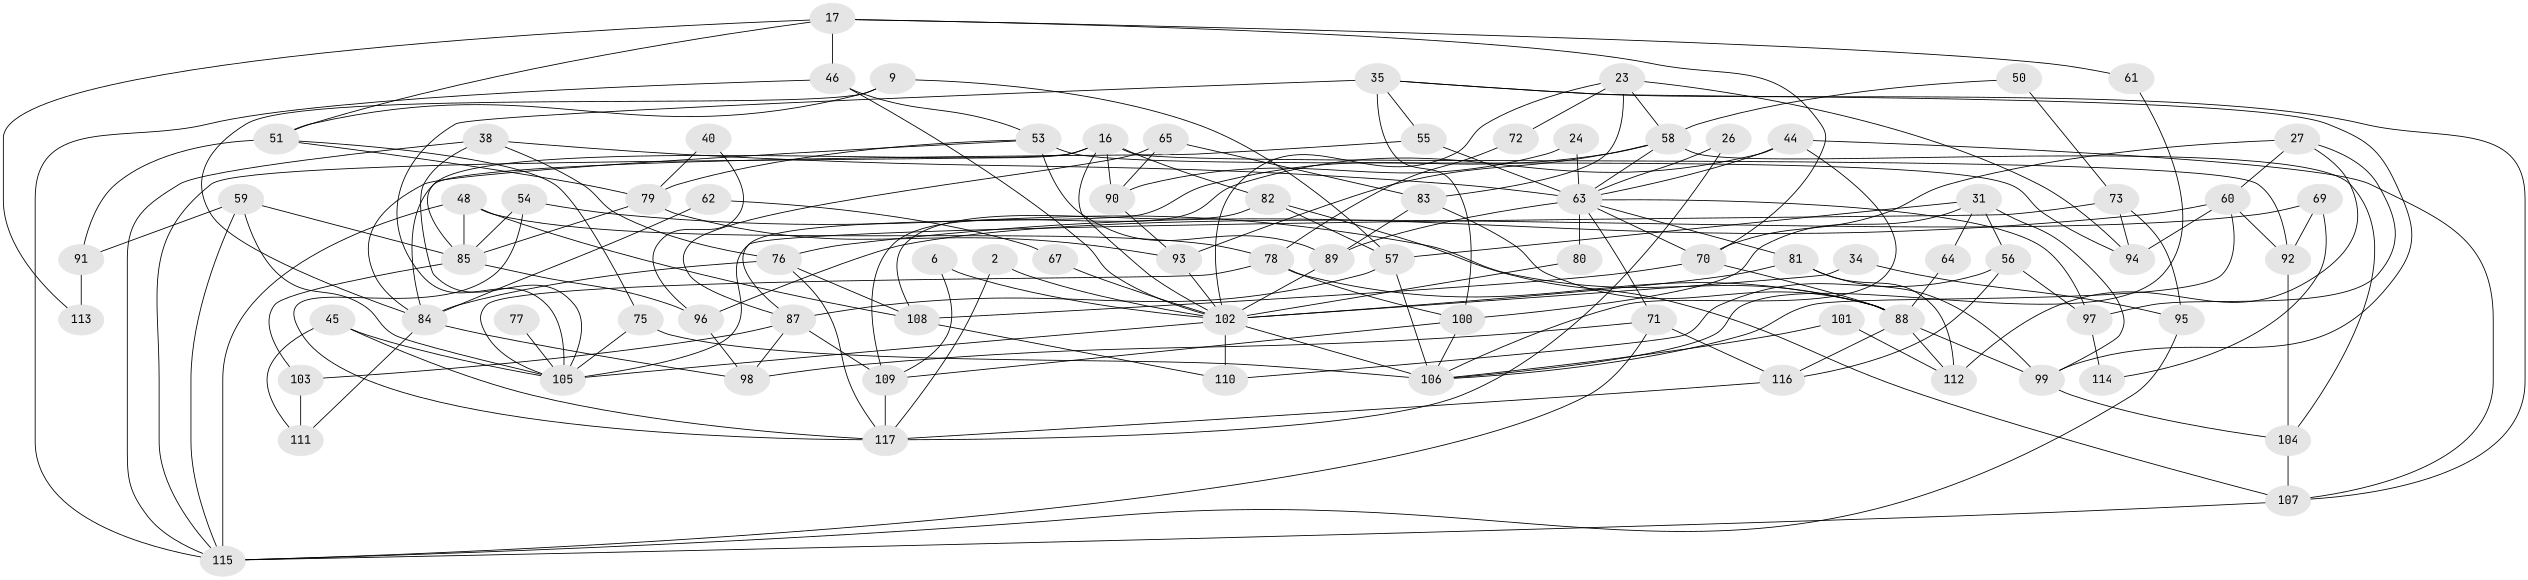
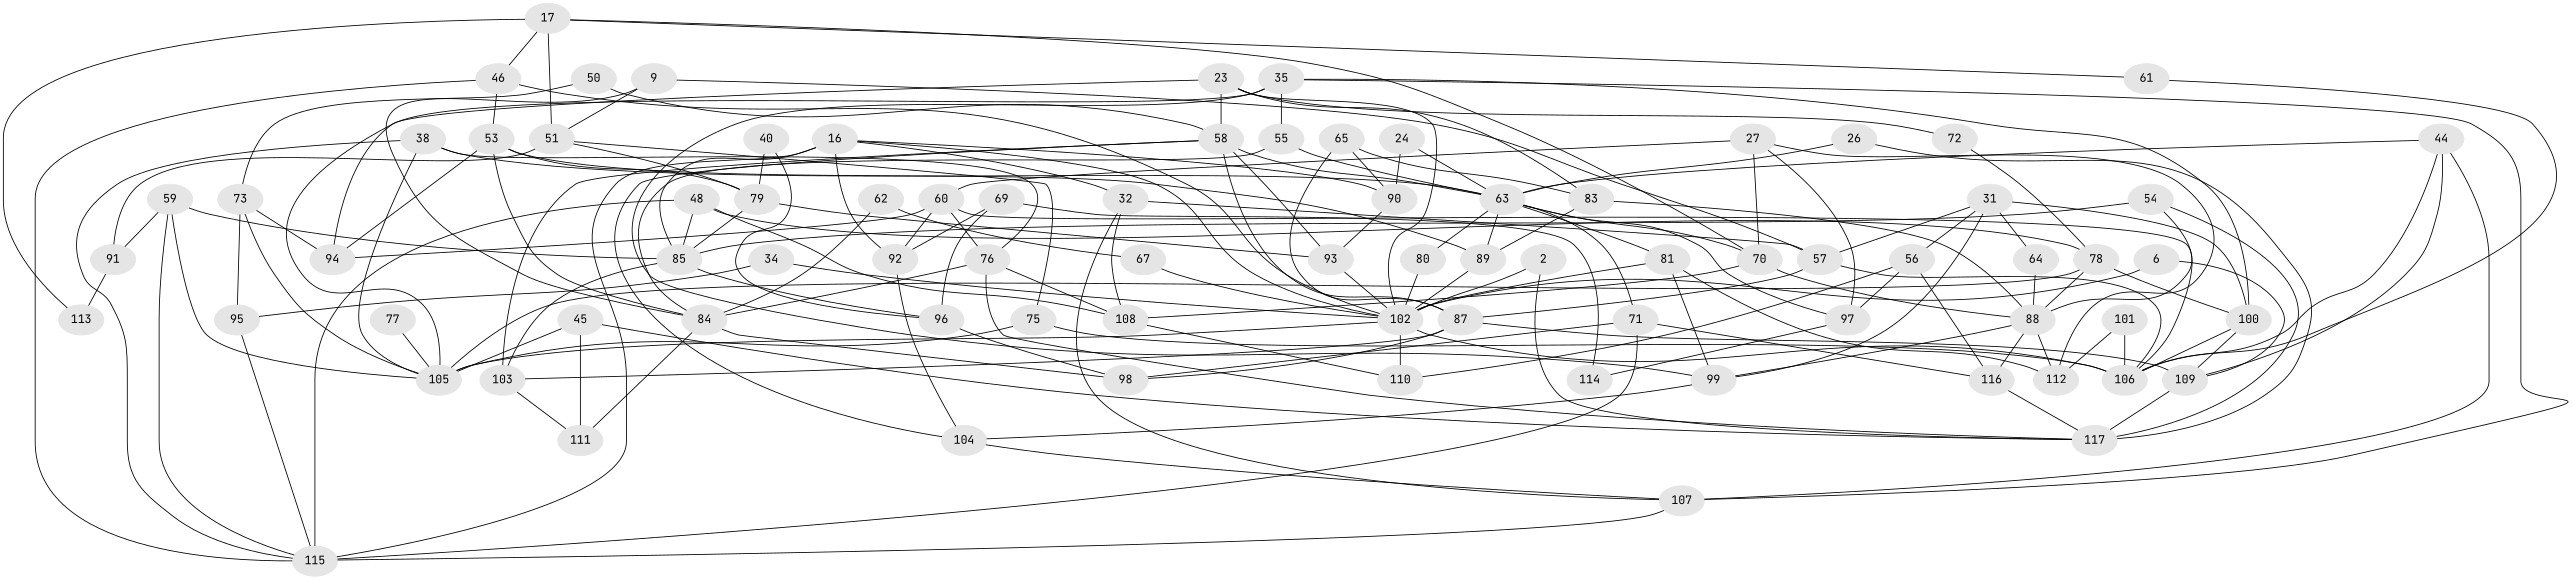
none -> (601, 178)
(1268, 199) -> (1126, 199)
